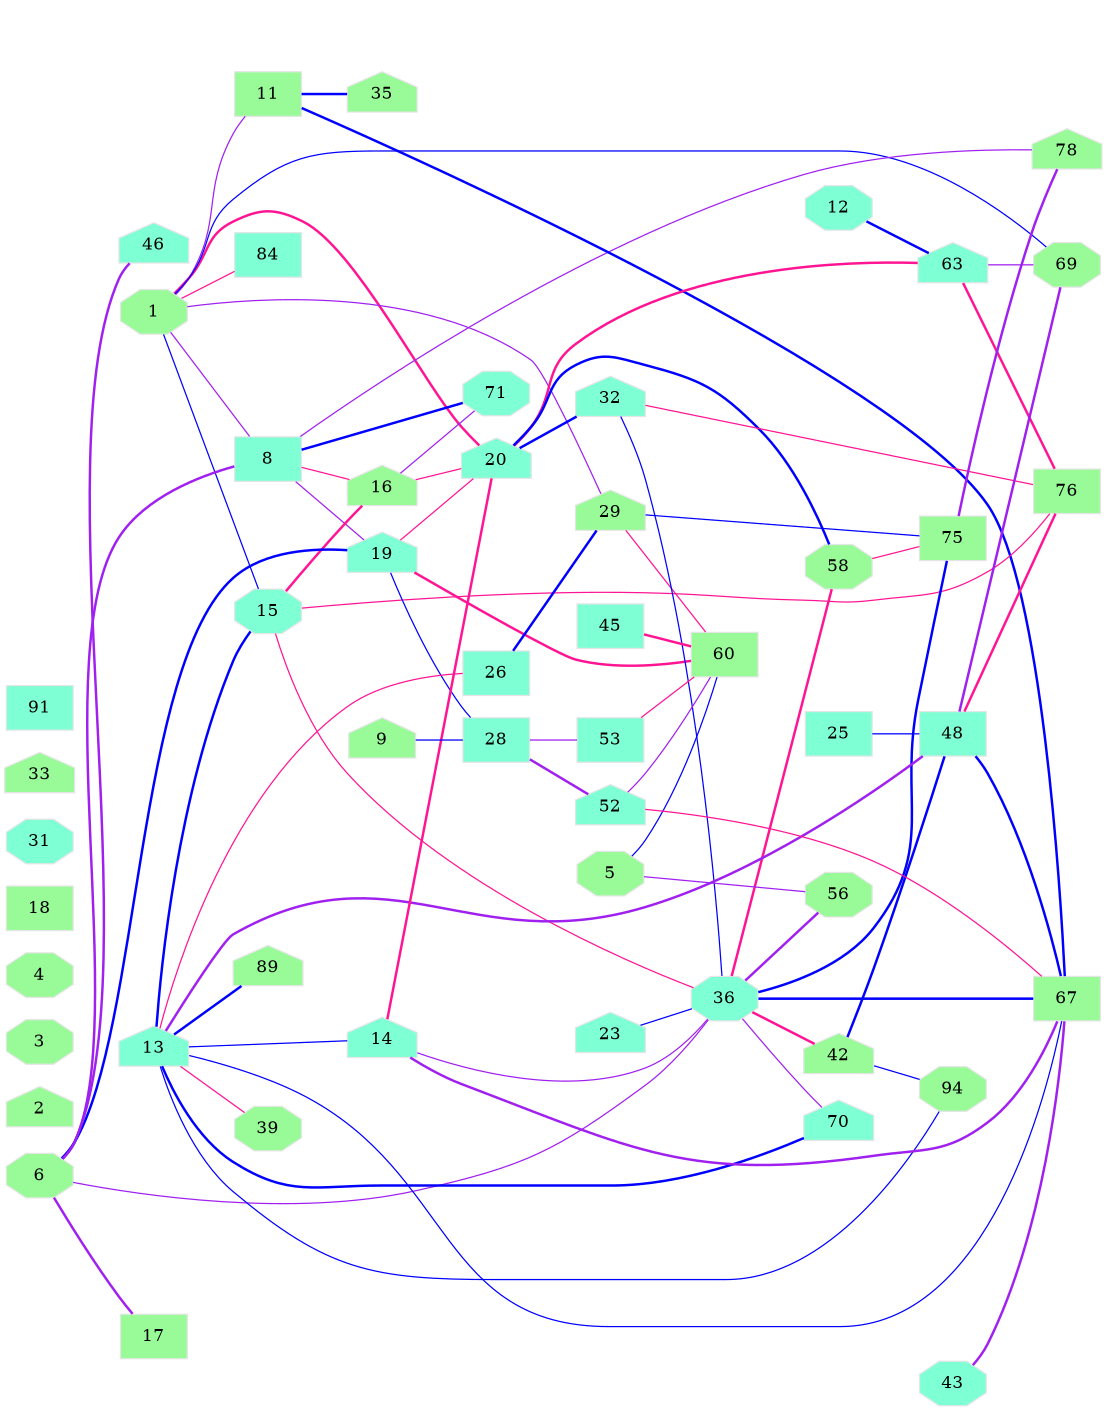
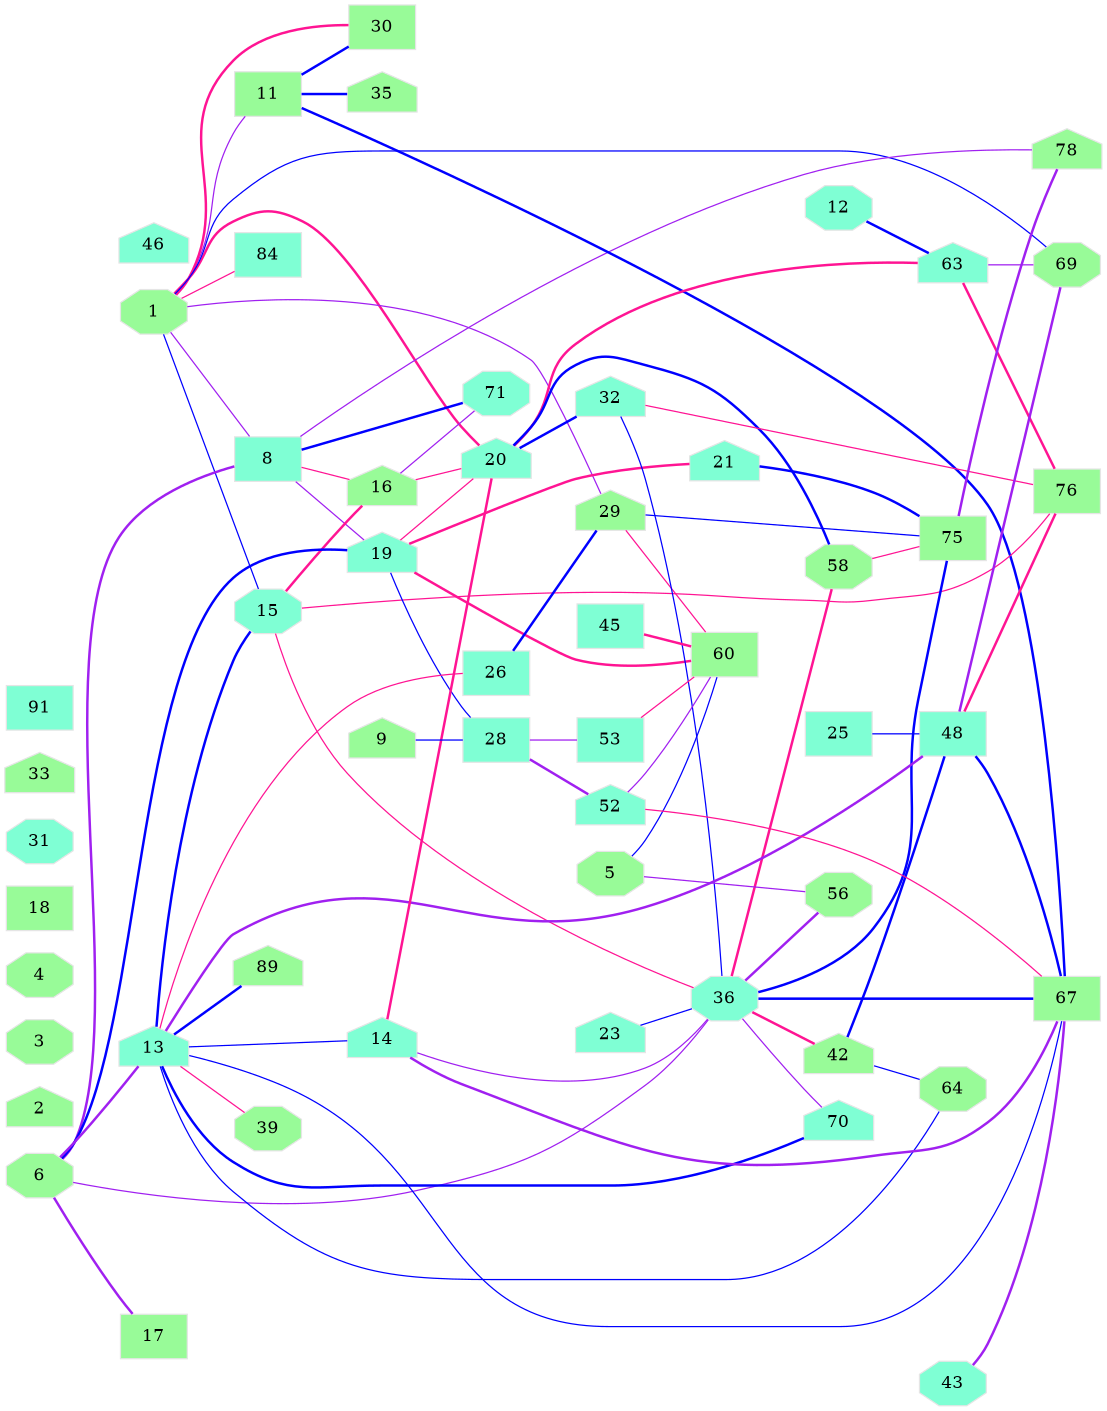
none -> (382, 27)
none -> (725, 463)
(97, 711) -> (100, 1113)
(953, 1089) -> (953, 1089)
